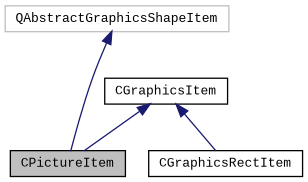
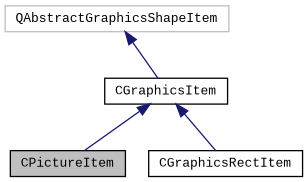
(86, 96) -> (145, 60)
